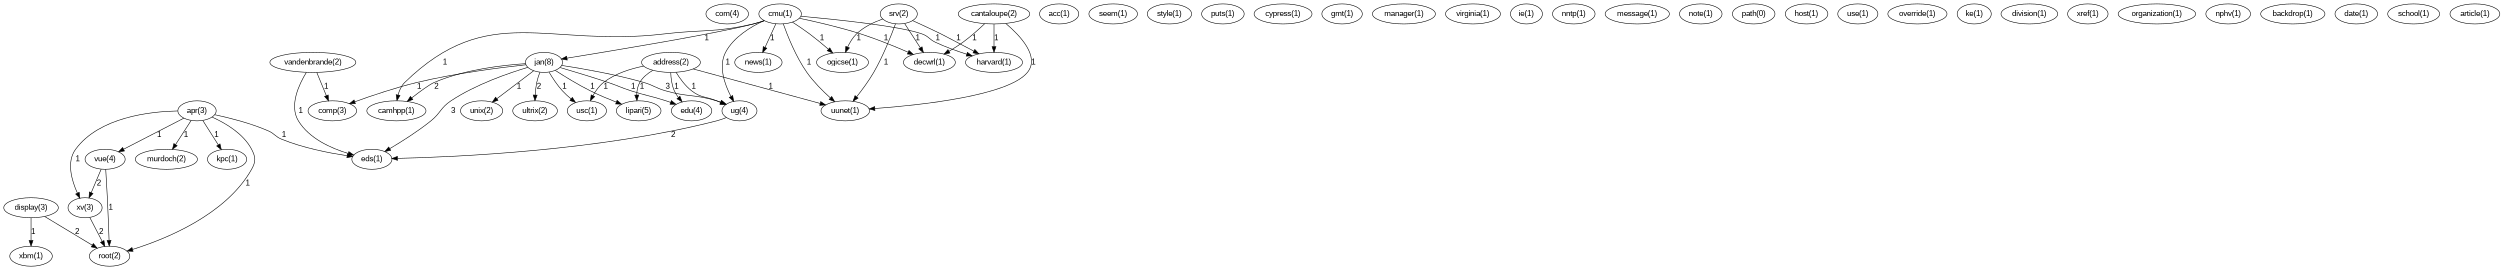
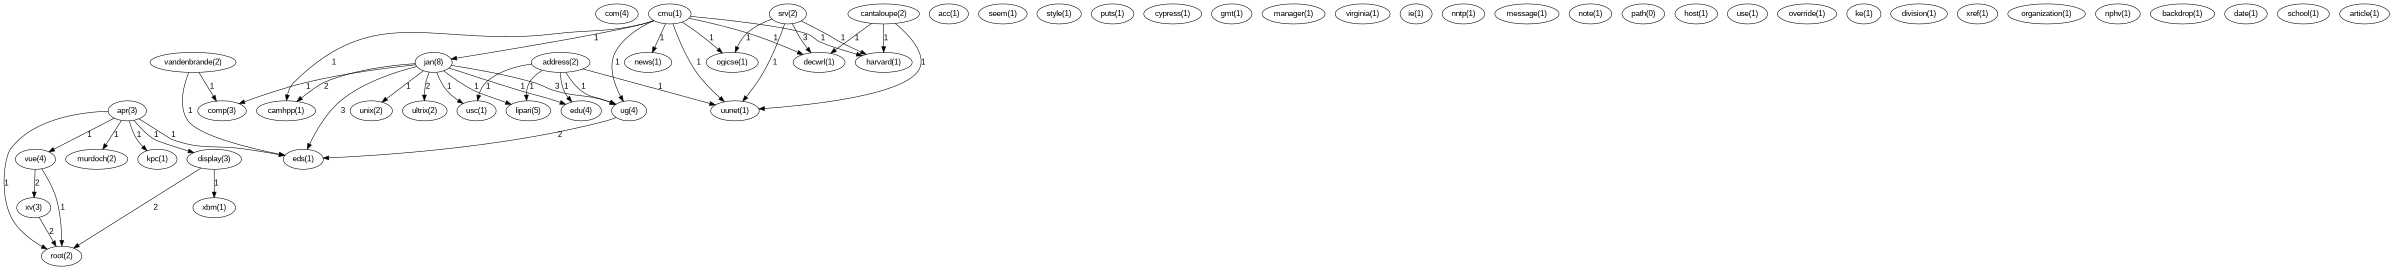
(918, 38) -> (805, 38)
(101, 128) -> (158, 141)
